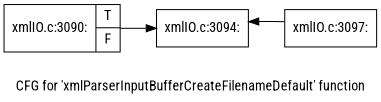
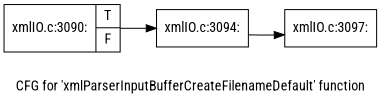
(272, 21) -> (261, 35)
